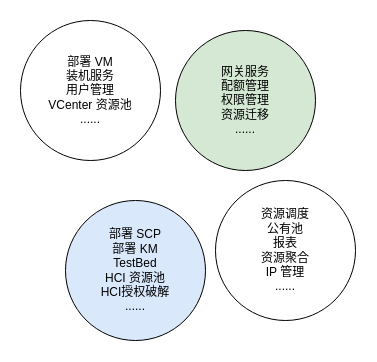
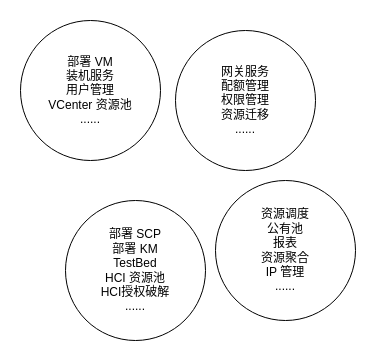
(246, 101) -> (246, 101)
(136, 271) -> (136, 271)
